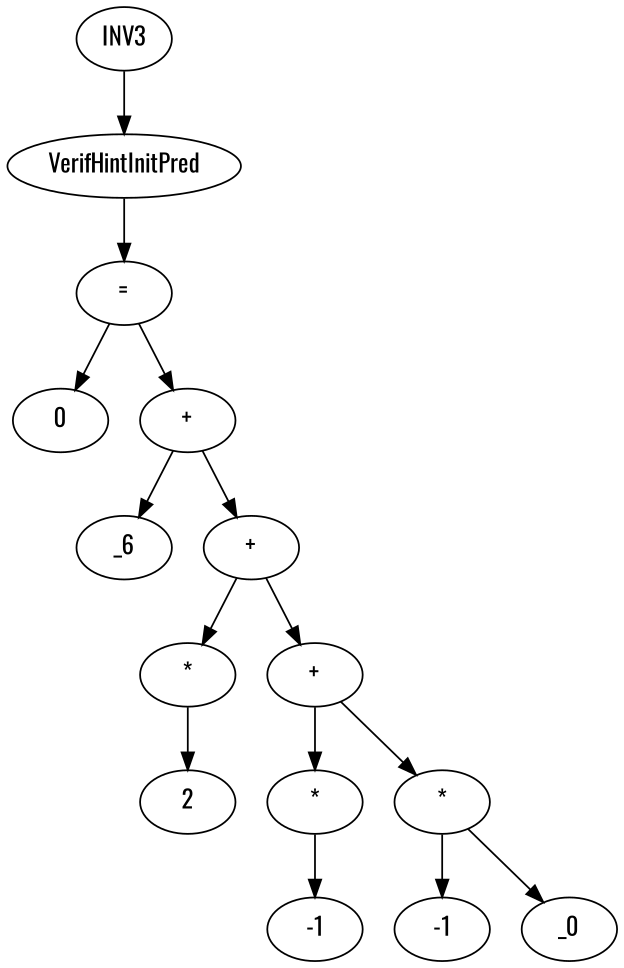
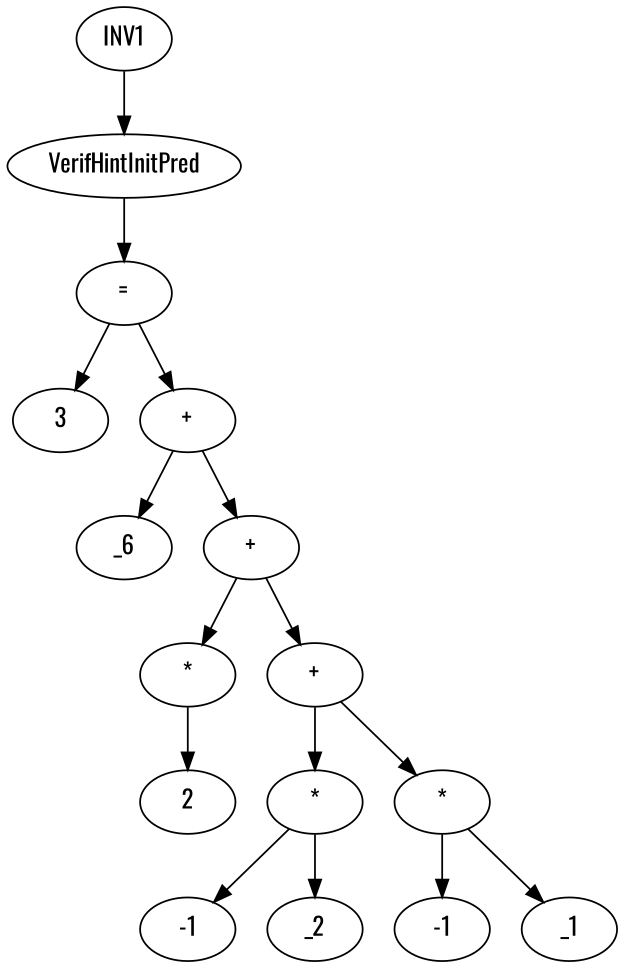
(124, 39) -> (124, 39)
(61, 420) -> (61, 420)
none -> (315, 929)
(569, 929) -> (569, 929)
